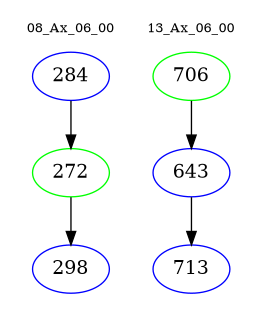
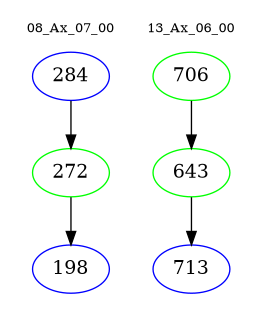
(71, 29) -> (71, 29)
(191, 173) -> (191, 173)
(71, 269) -> (71, 269)
